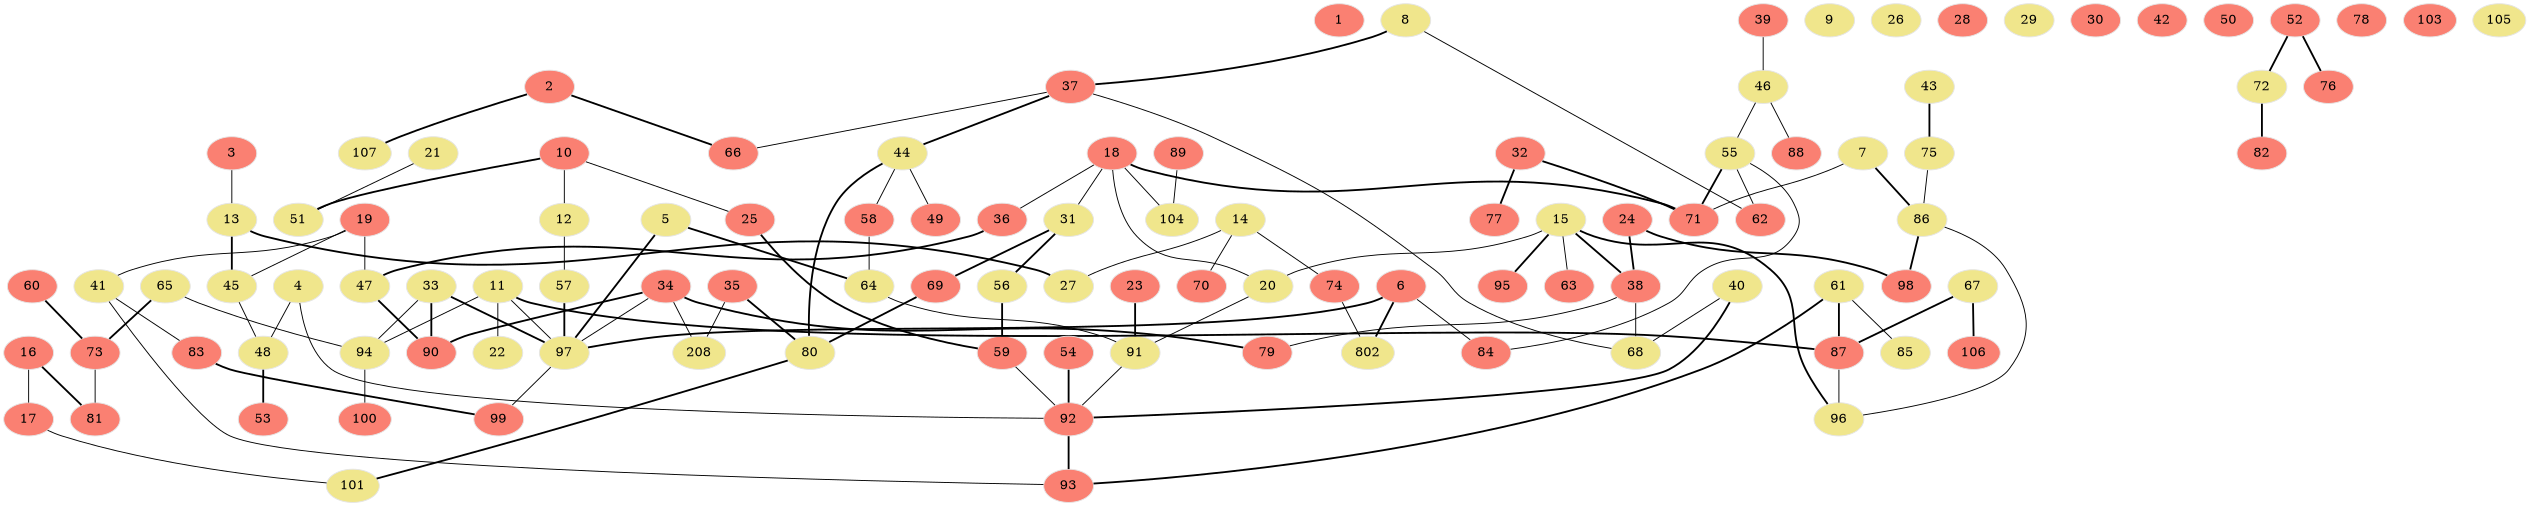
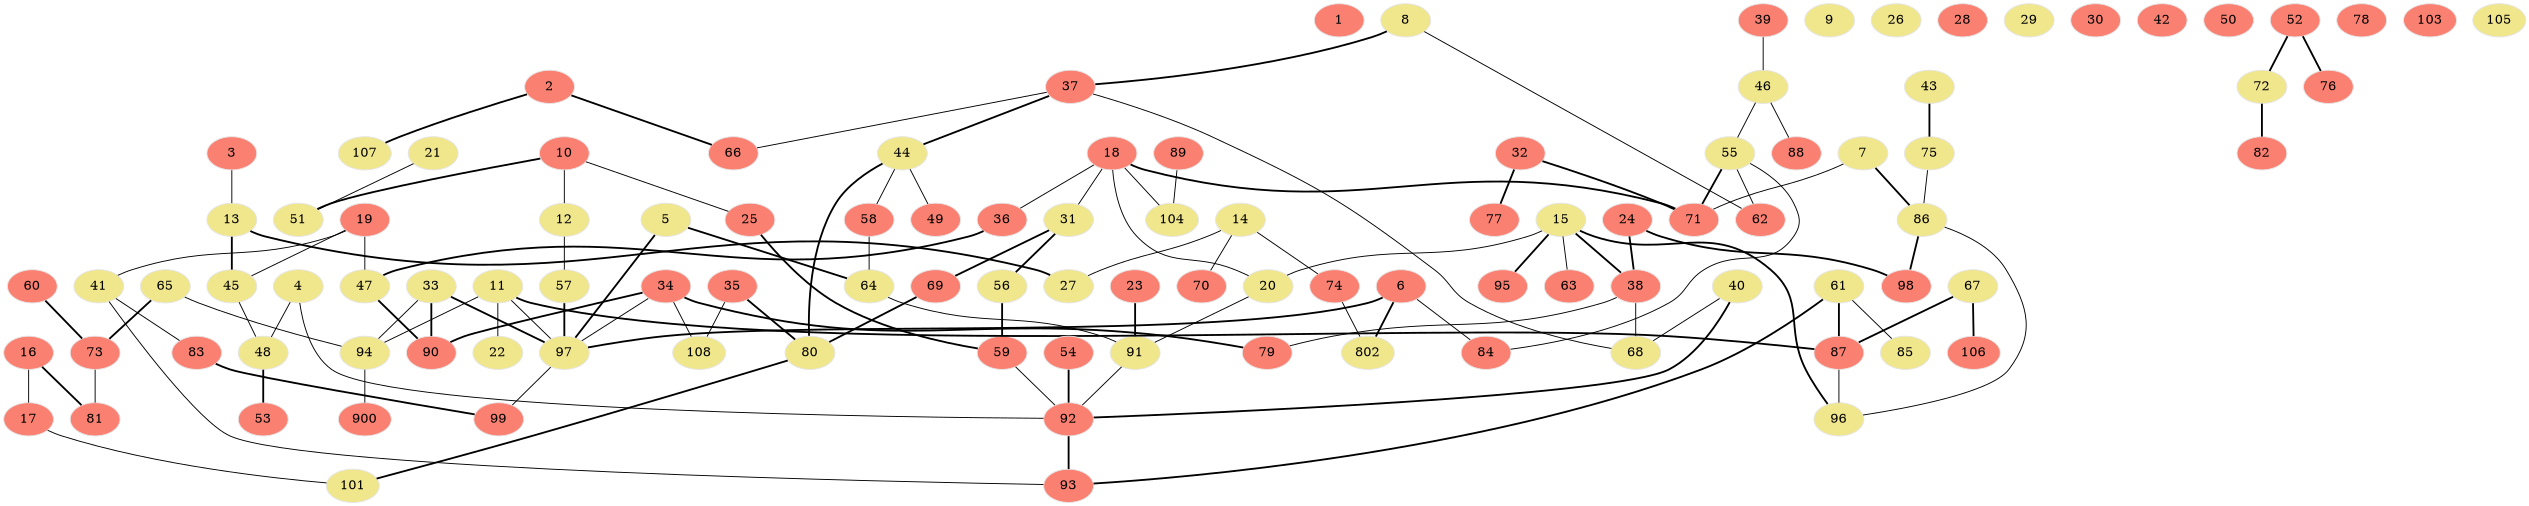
(699, 353) -> (699, 353)
(365, 419) -> (365, 419)
